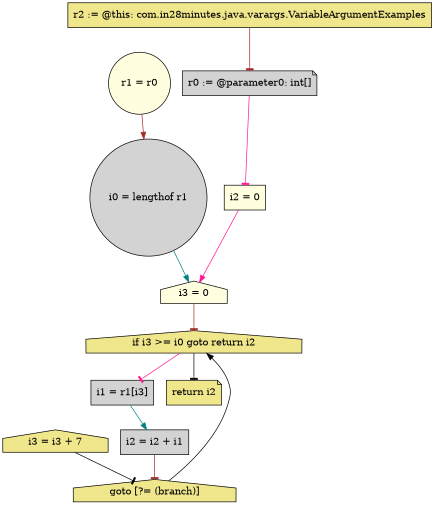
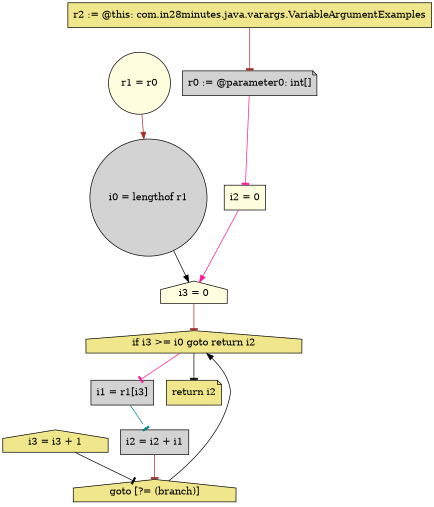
(180, 263) -> (180, 263)
(137, 415) -> (137, 415)
(55, 442) -> (55, 442)
